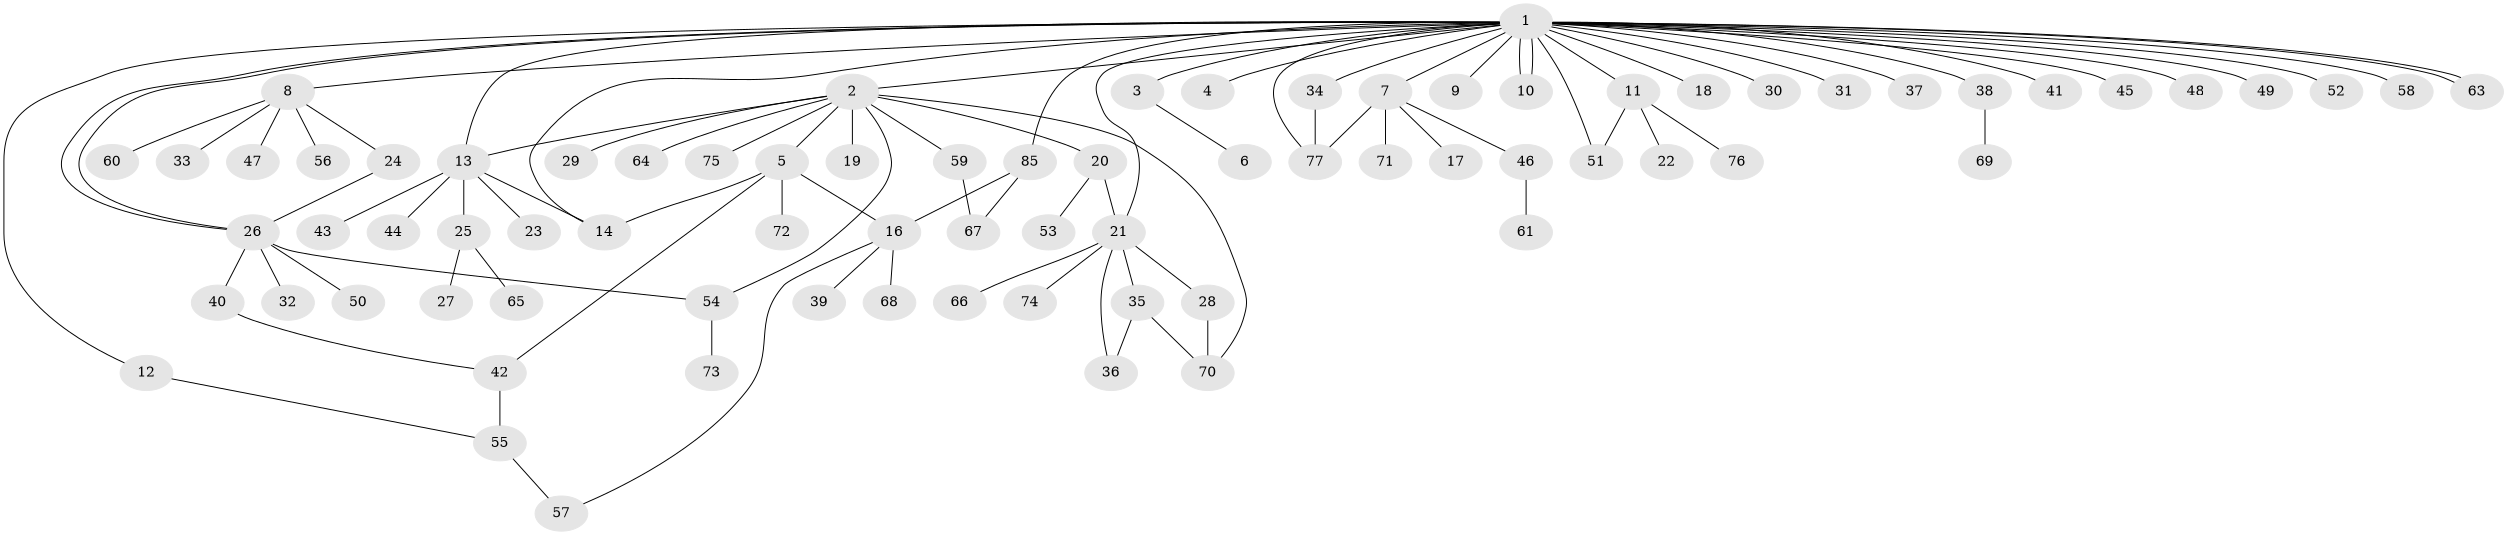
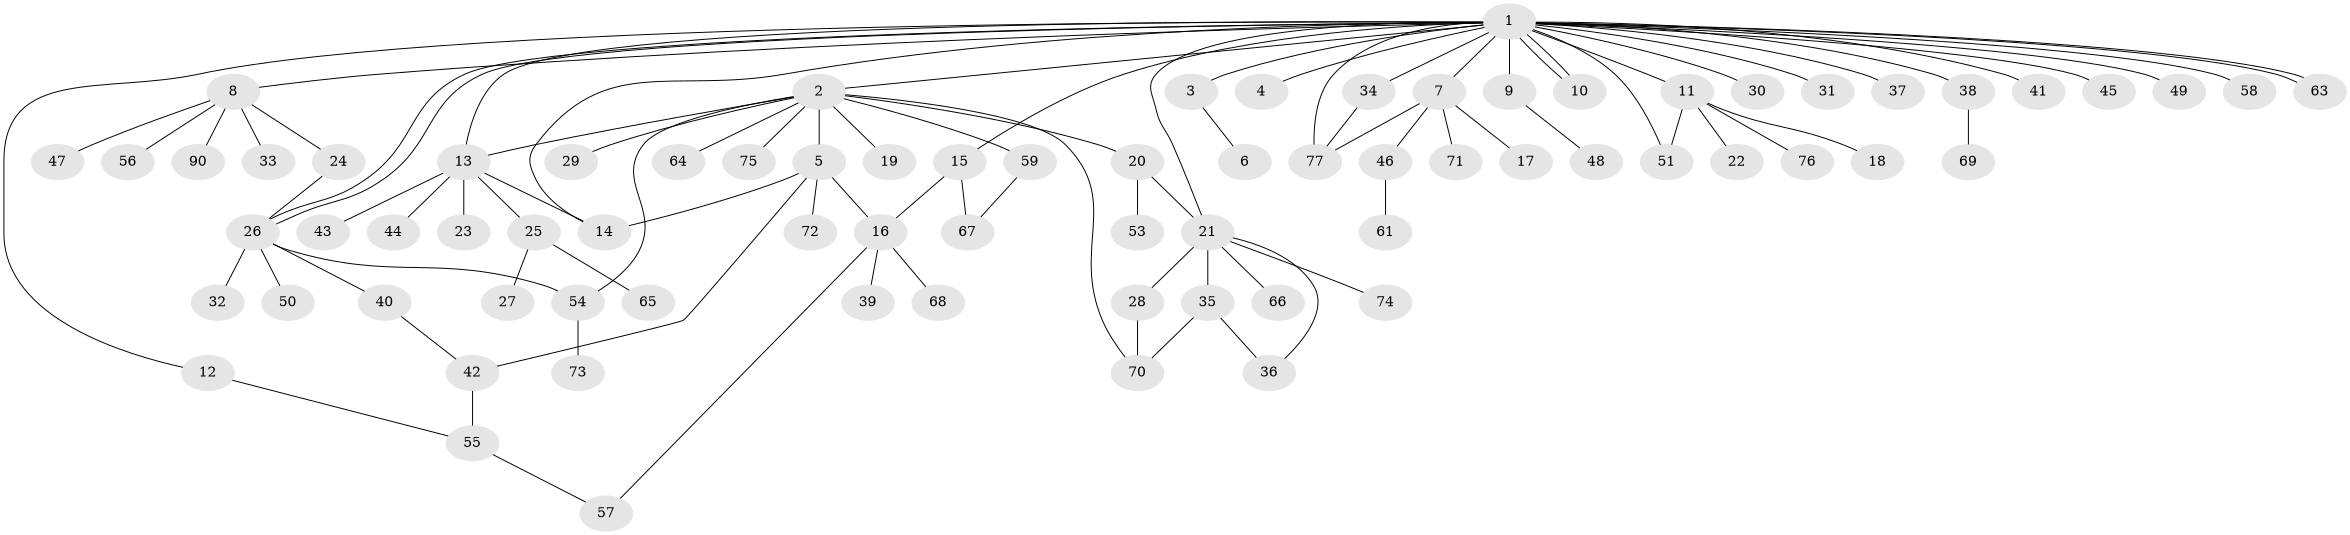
(1991, 50) -> (1553, 127)
(1617, 54) -> (1782, 127)
(2336, 92) -> none
(112, 162) -> (198, 162)
(1030, 162) -> (960, 162)
